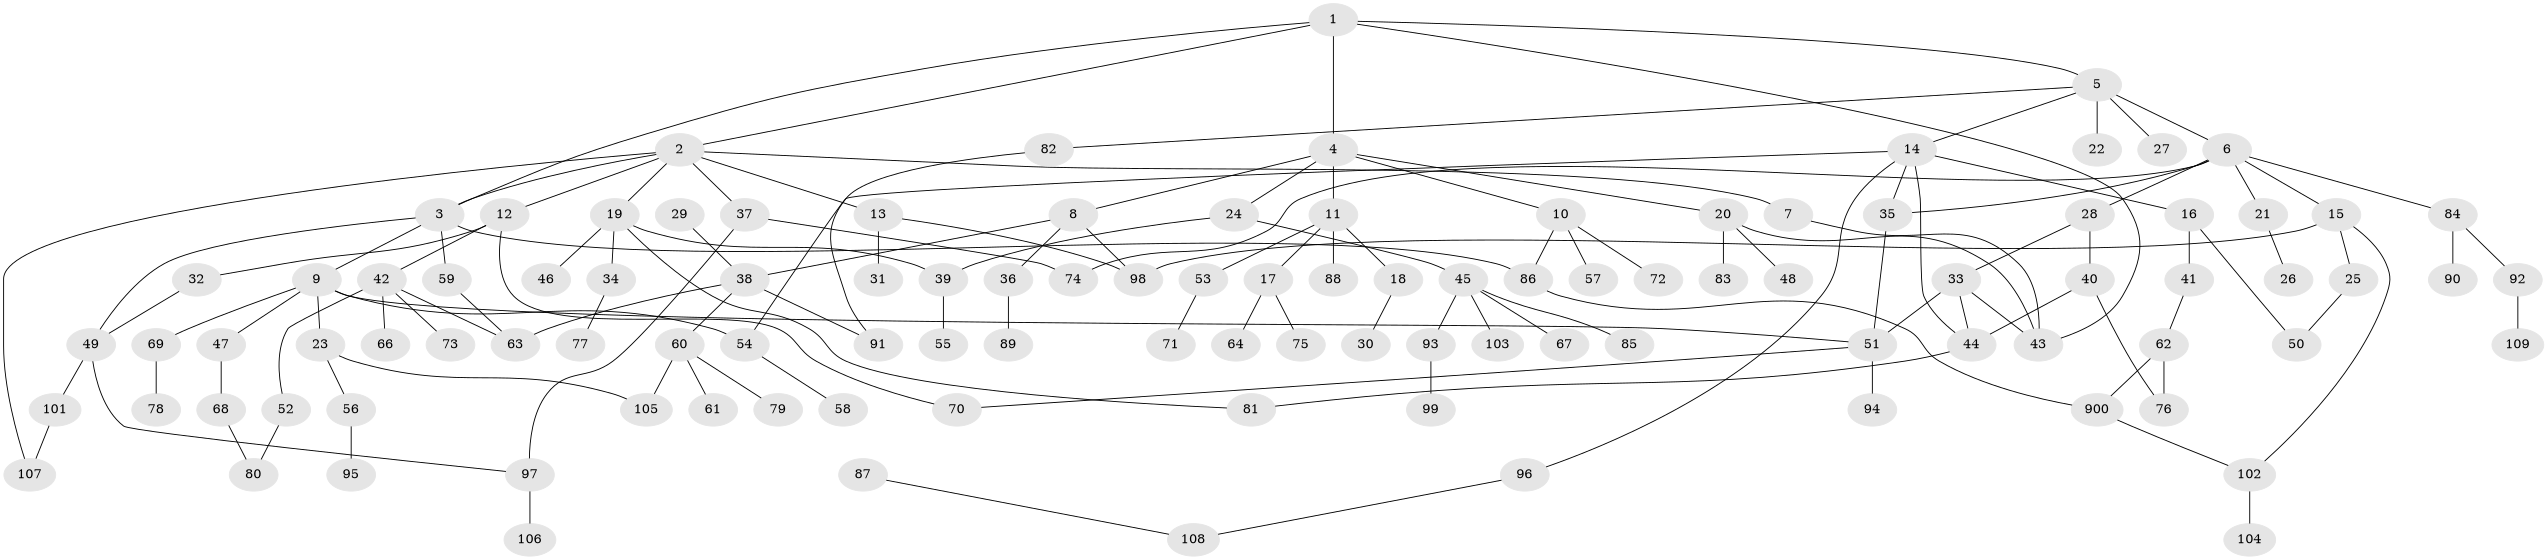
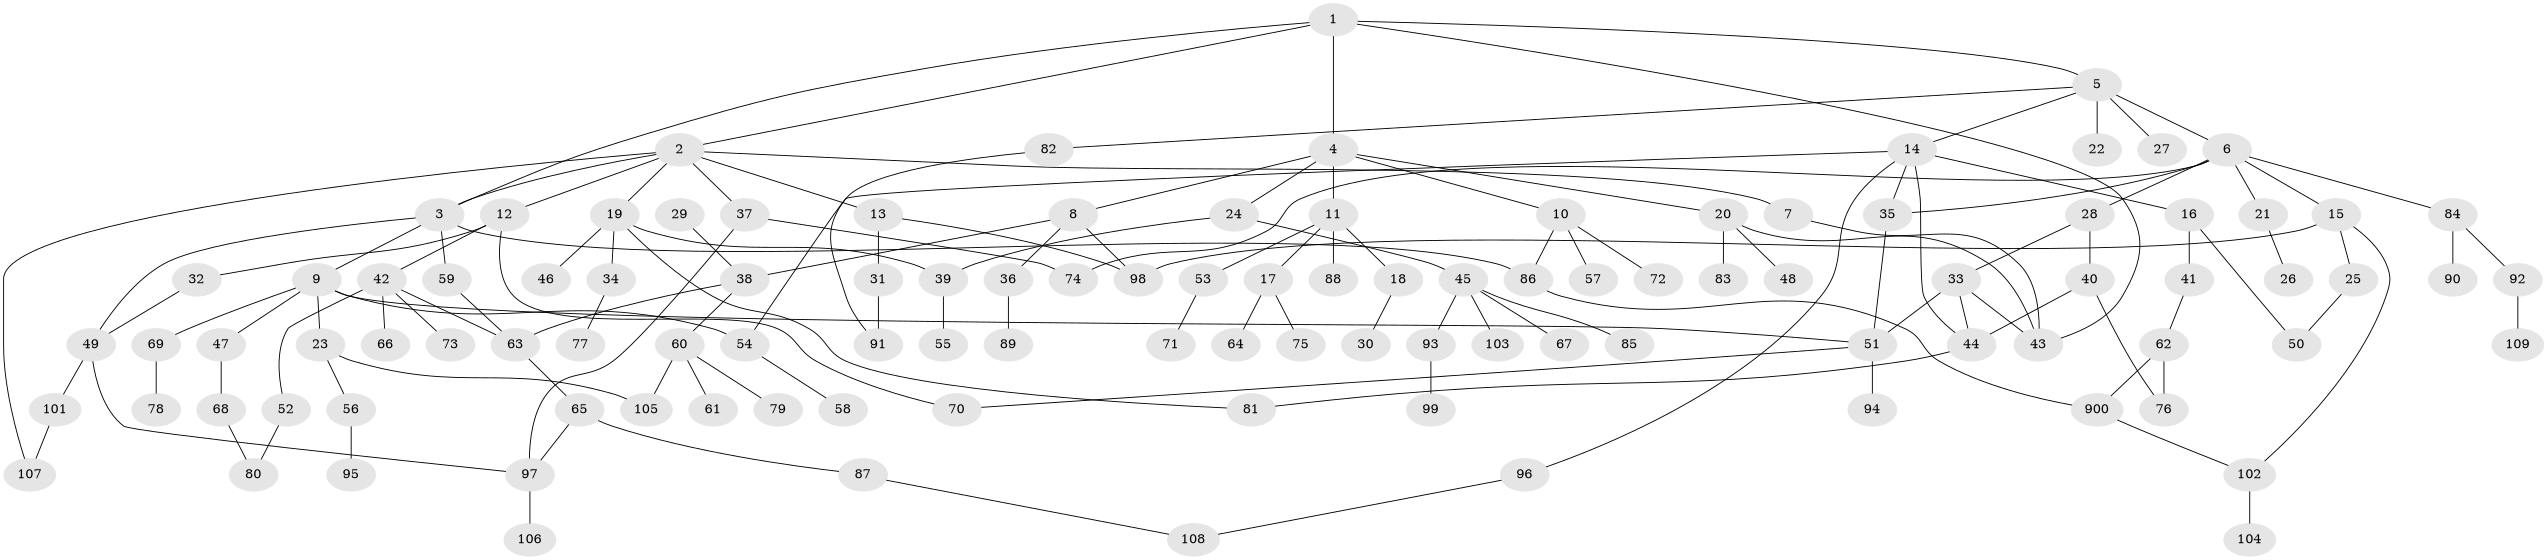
(812, 312) -> (878, 312)
none -> (580, 410)
